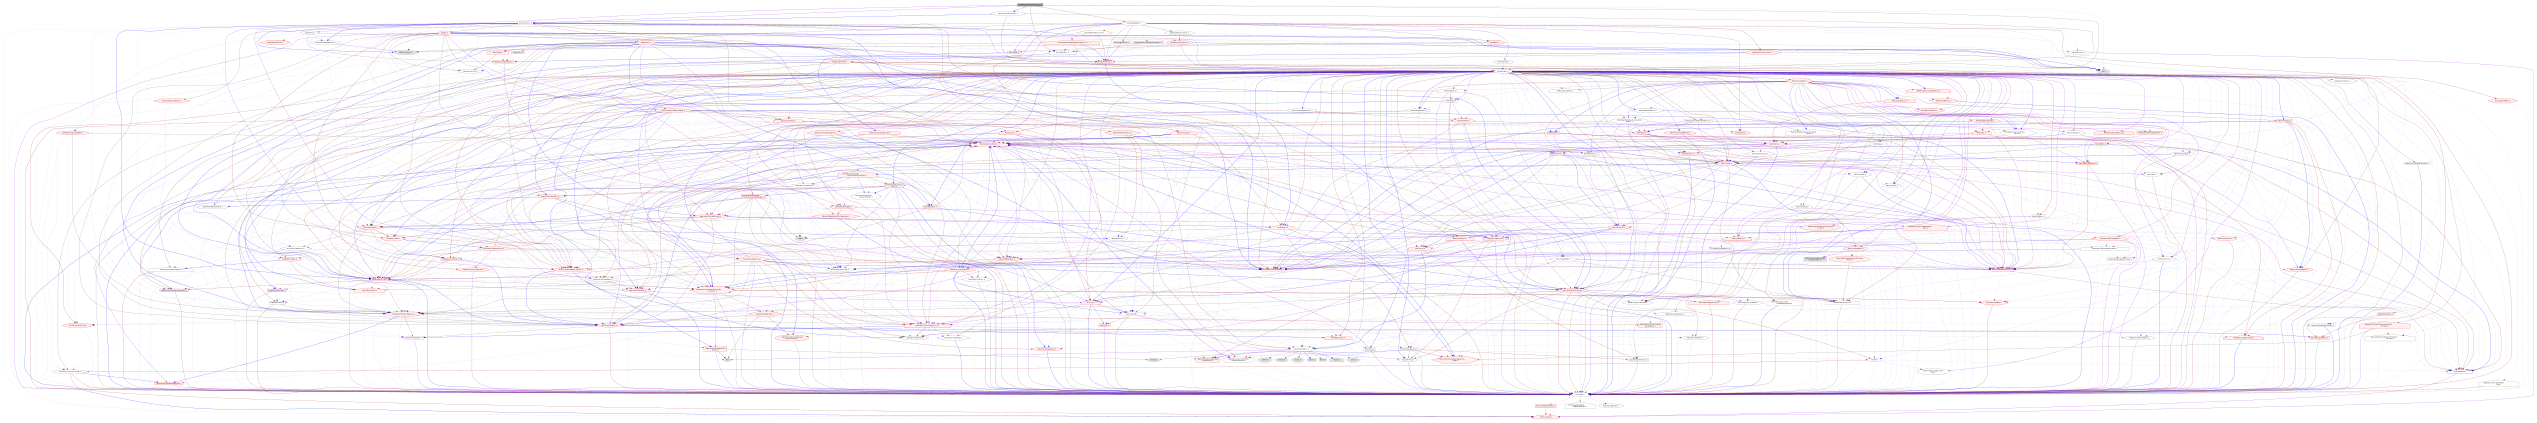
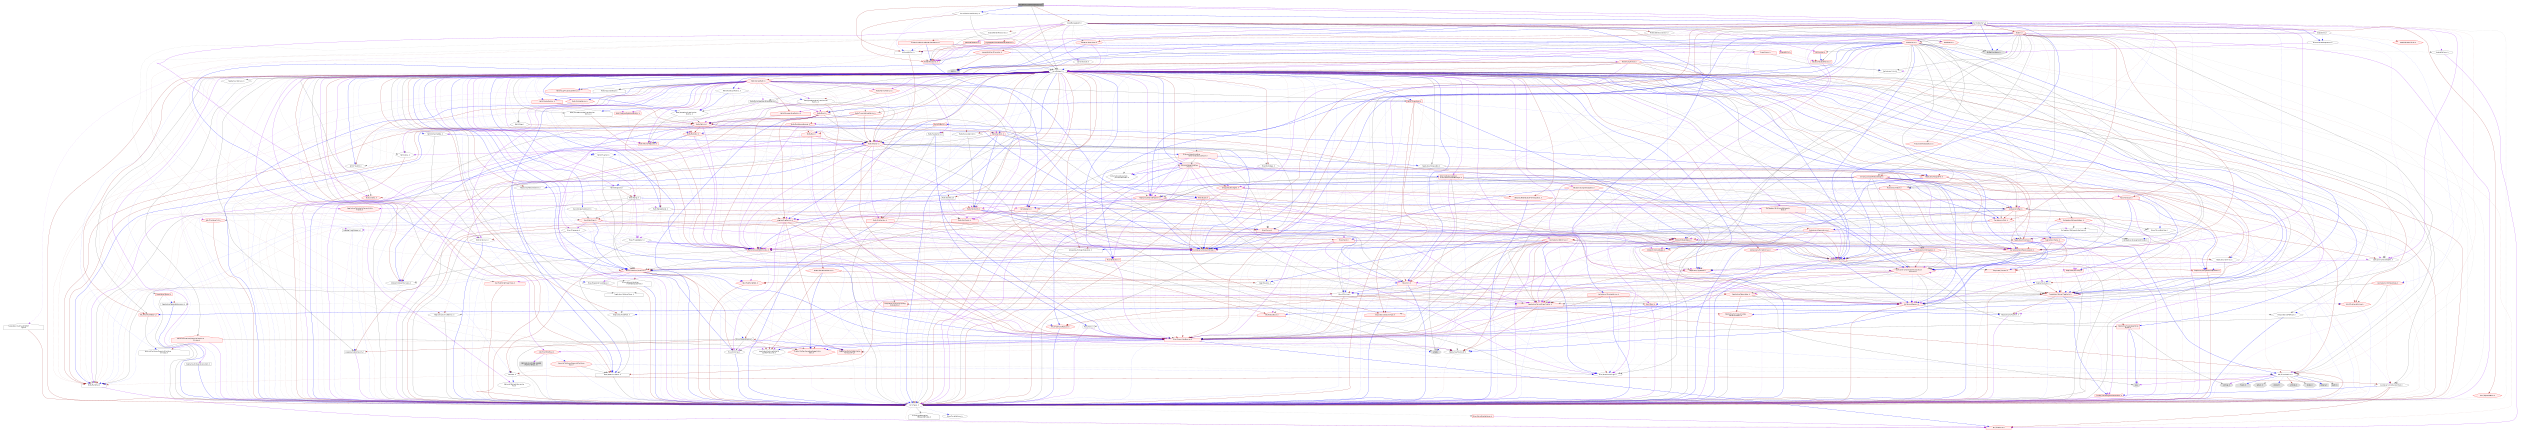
(1323, 147) -> (1011, 274)
(934, 161) -> (1133, 240)
